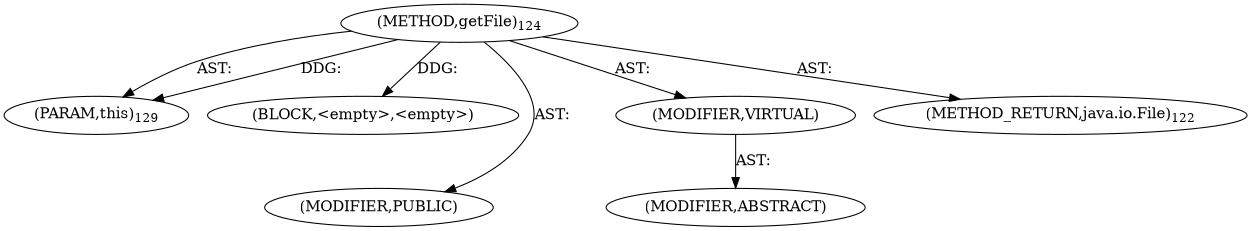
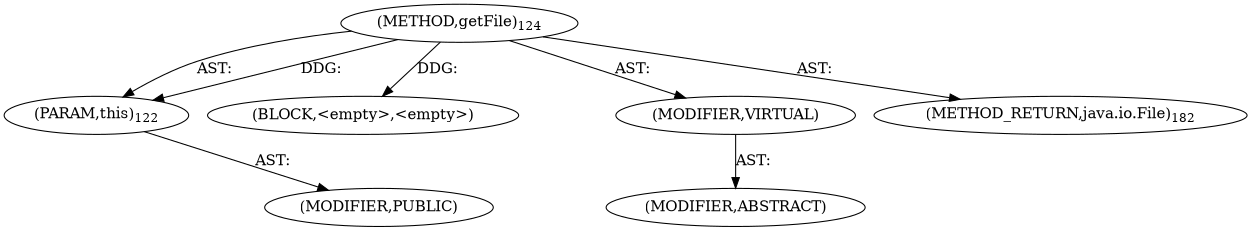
(147, 114) -> (147, 114)
(1183, 114) -> (1183, 114)
(532, 126) -> (231, 159)
